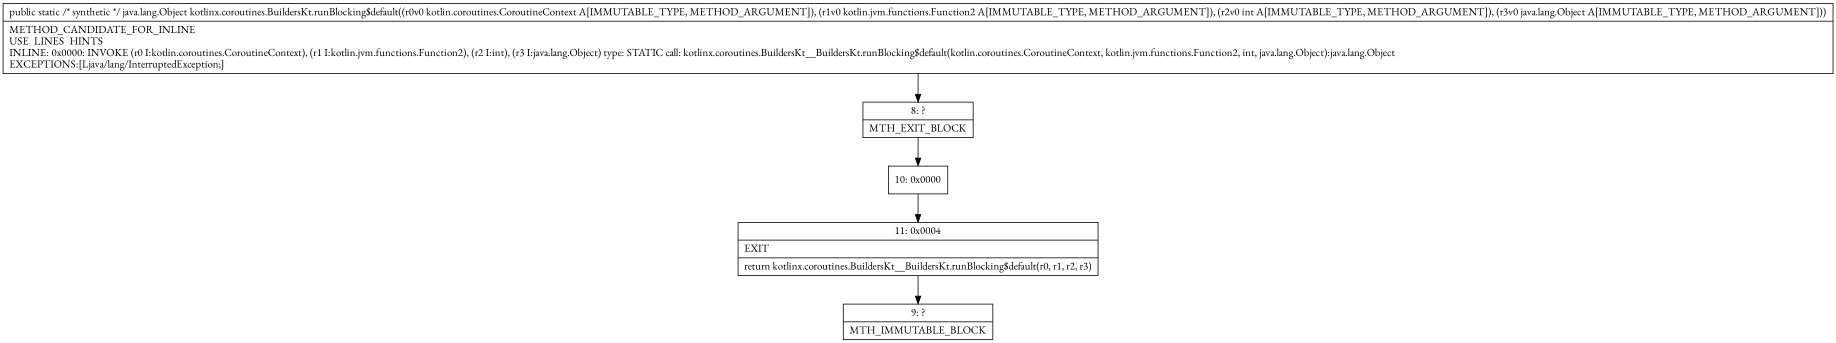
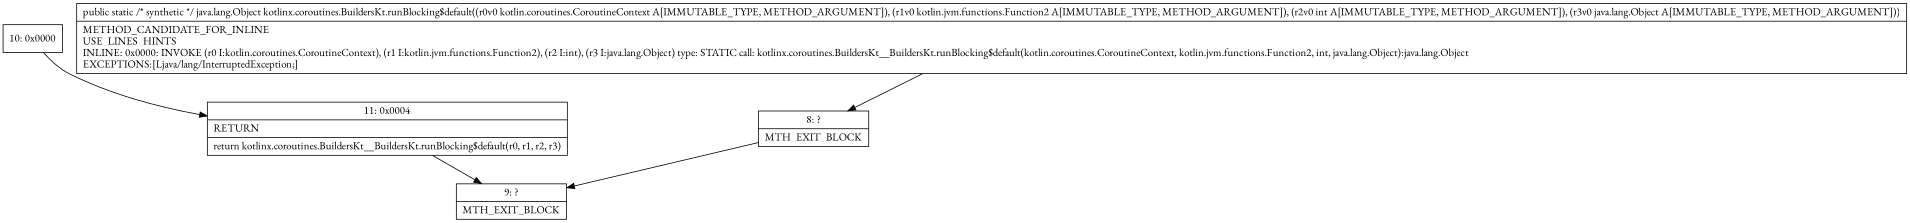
(918, 148) -> (666, 164)
(757, 249) -> (237, 128)
(918, 330) -> (511, 210)
